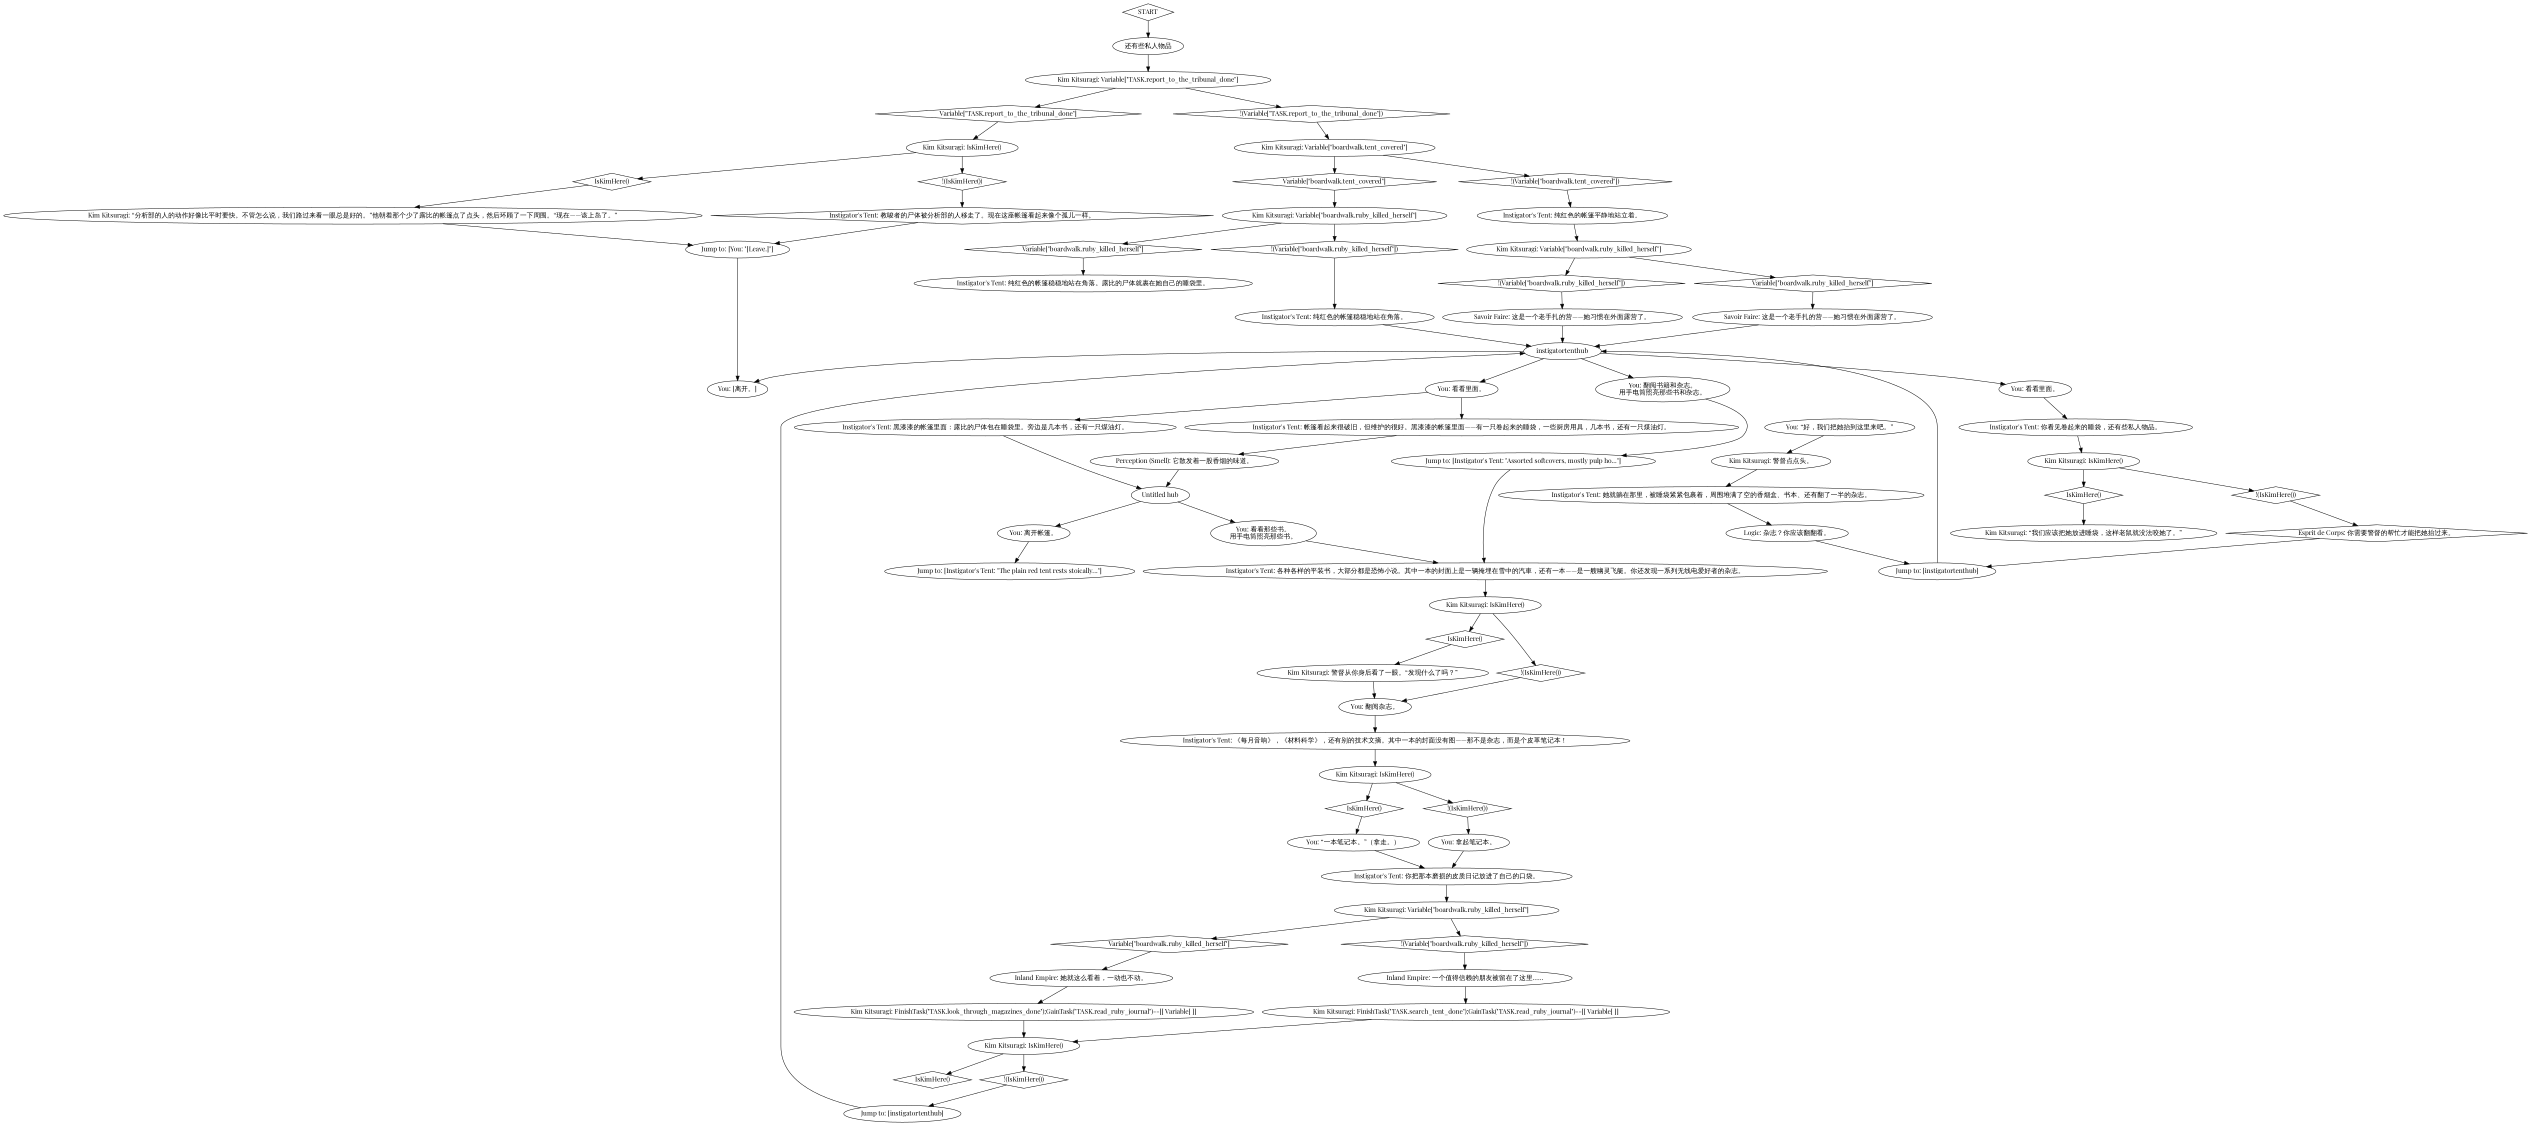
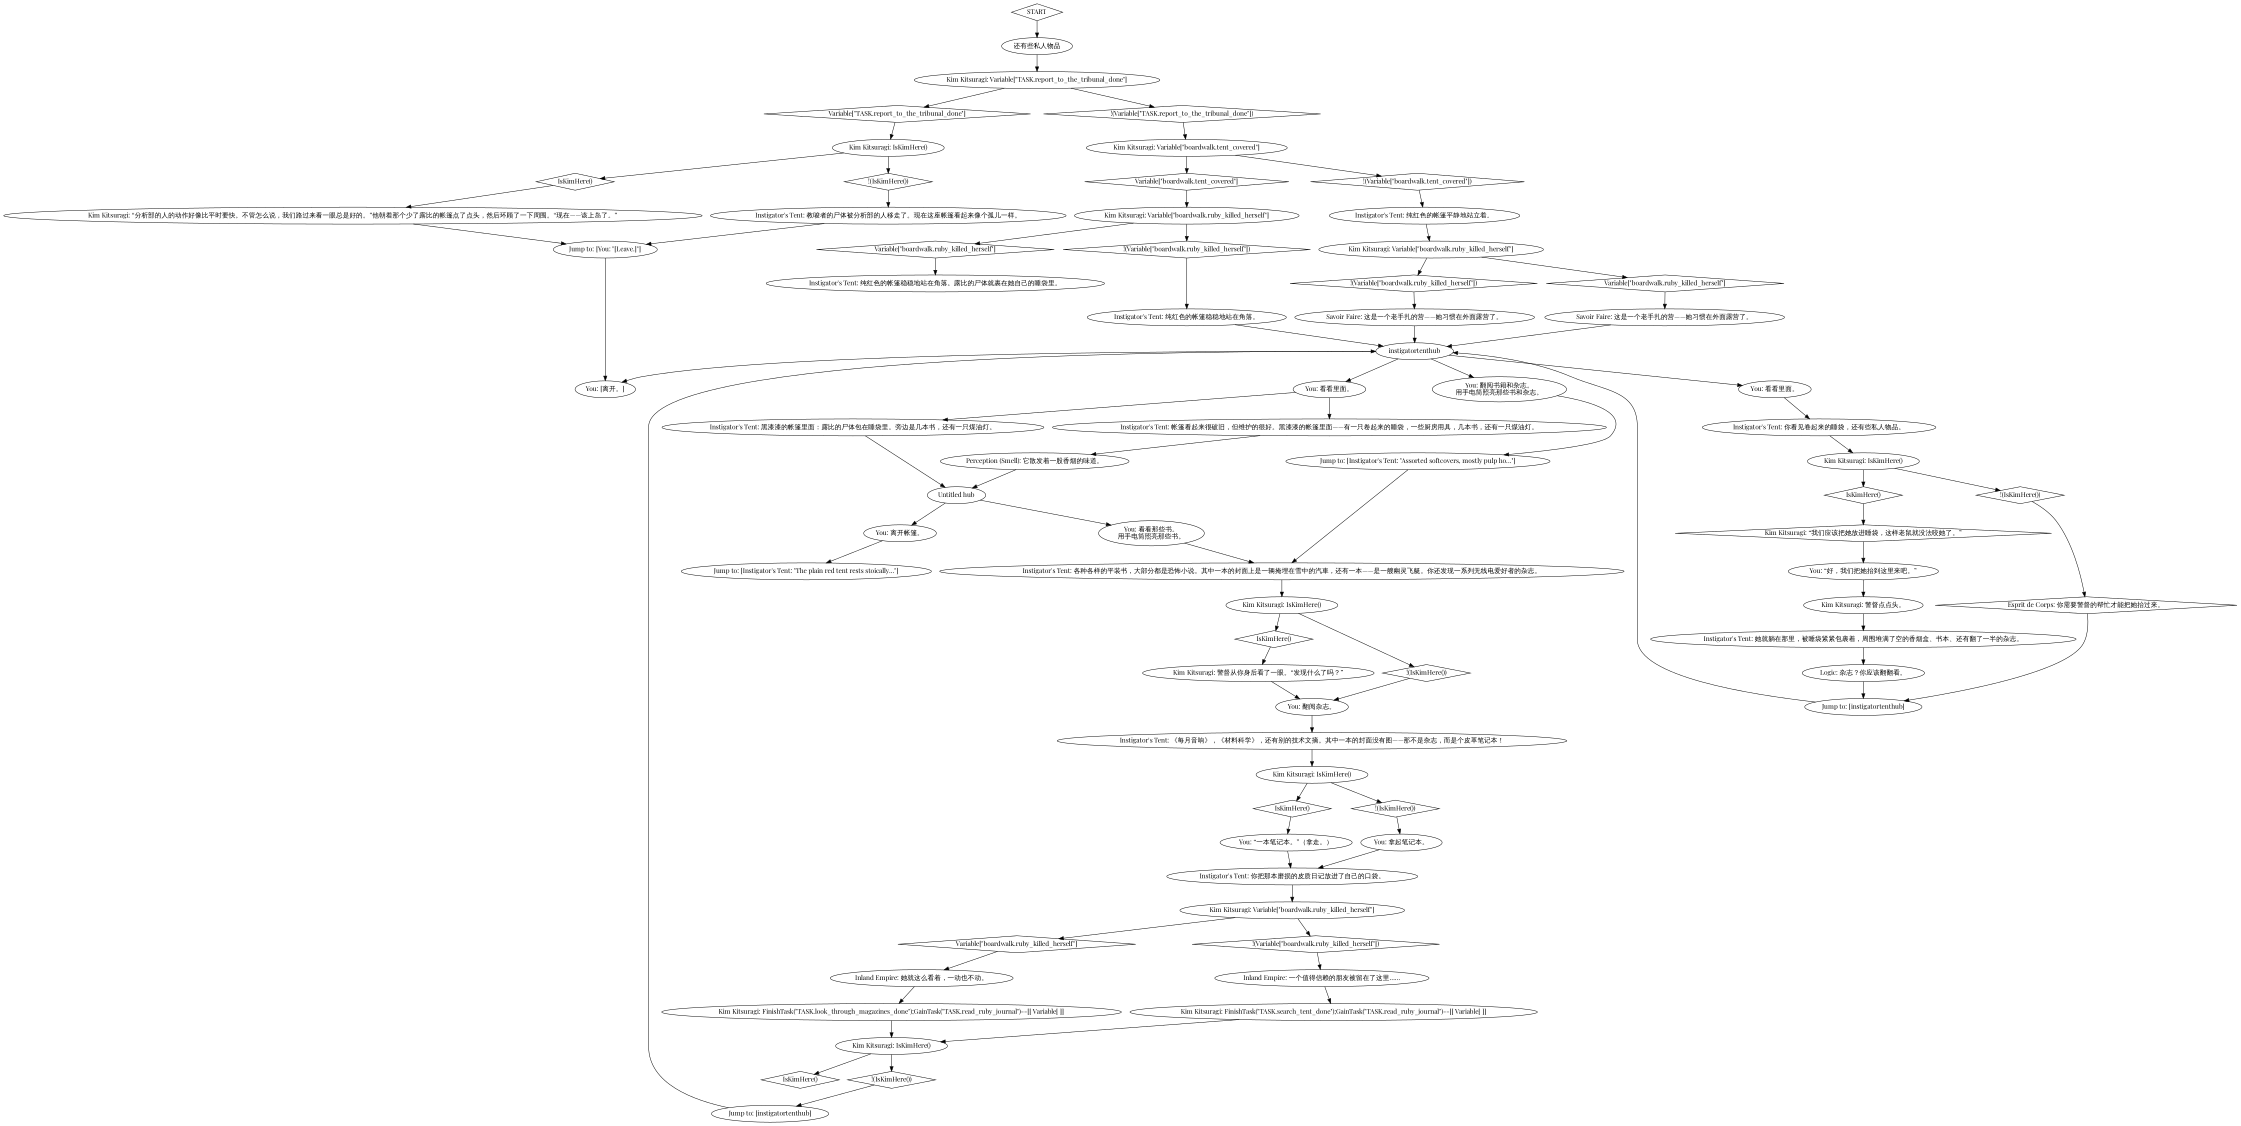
(962, 216) -> (888, 216)
(2084, 533) -> (1863, 533)
none -> (1863, 550)
